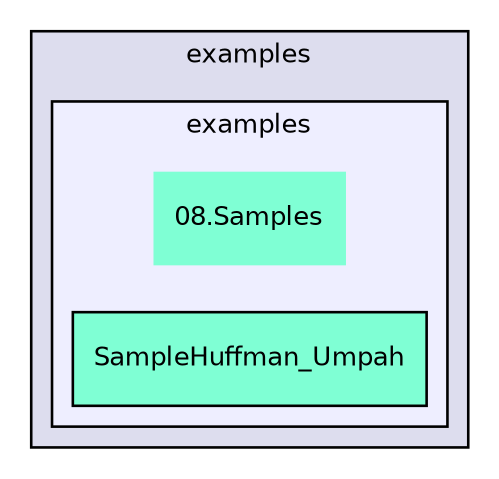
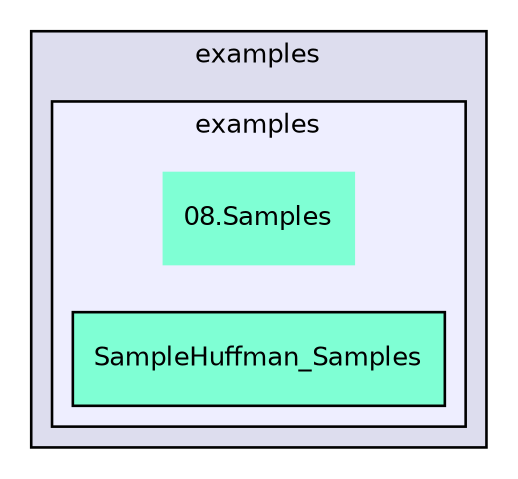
(250, 359) -> (259, 359)
